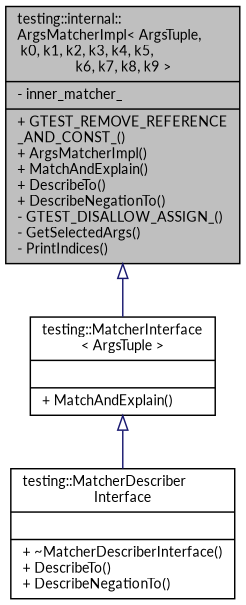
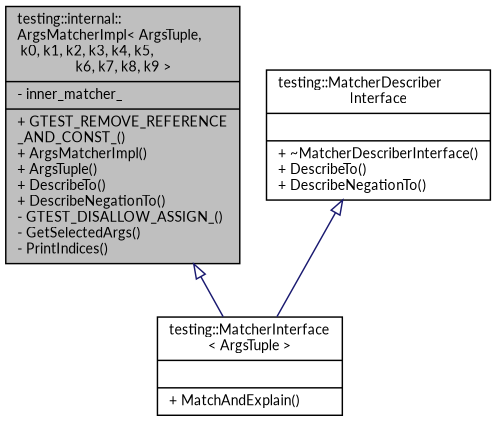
(83, 170) -> (58, 170)
(123, 450) -> (306, 265)
